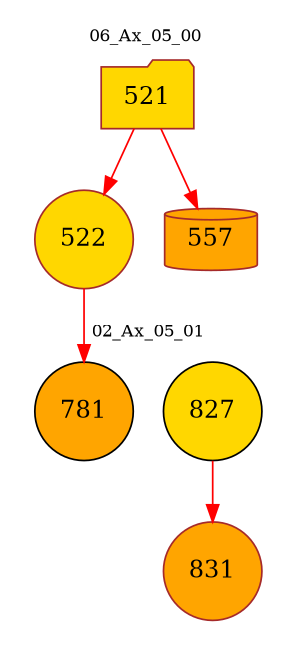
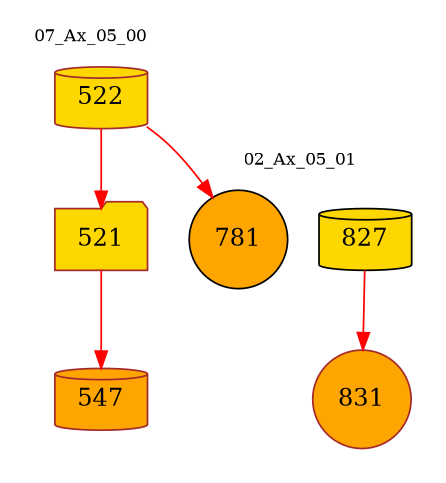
(146, 37) -> (91, 37)
(123, 154) -> (101, 160)
(84, 239) -> (101, 98)
(211, 239) -> (101, 399)
(213, 411) -> (365, 239)
